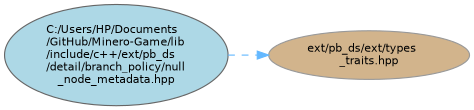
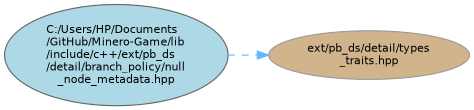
(369, 55) -> (369, 55)
